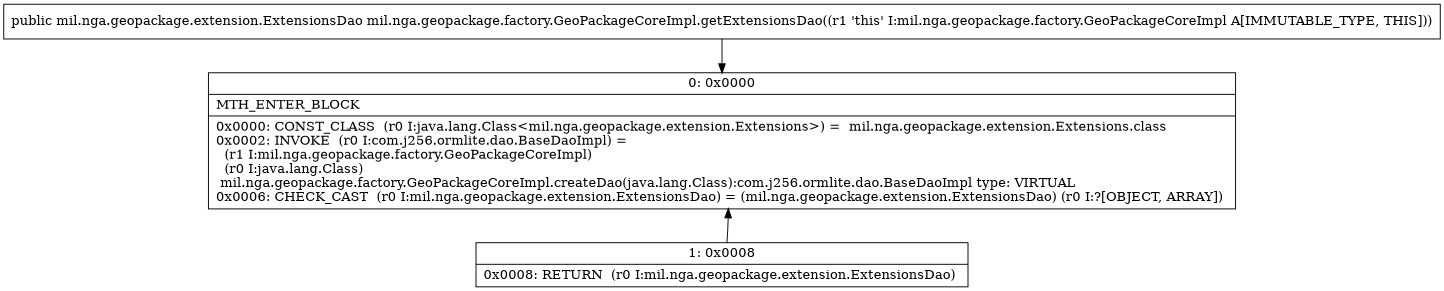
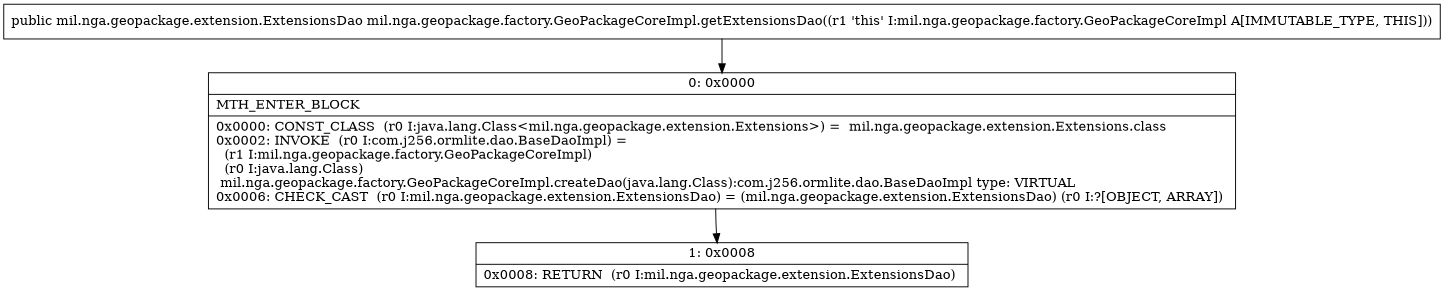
(728, 231) -> (716, 221)
